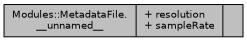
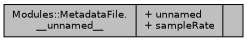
(175, 15) -> (173, 15)
